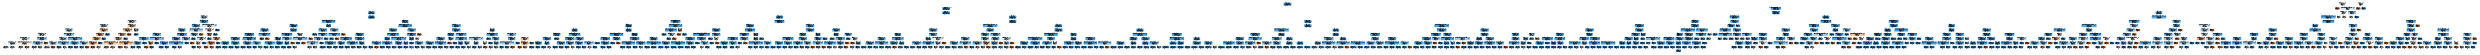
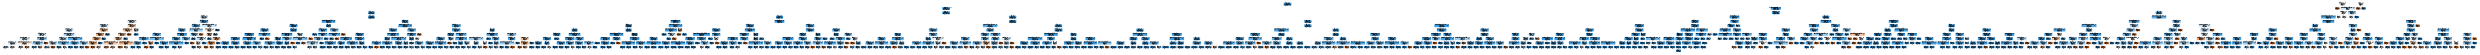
(1734, 47) -> (1734, 47)
